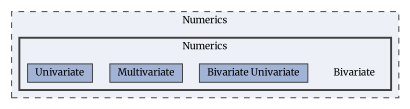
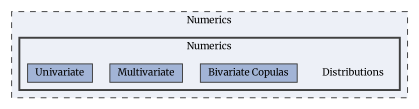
(254, 73) -> (249, 73)
(354, 73) -> (353, 73)
